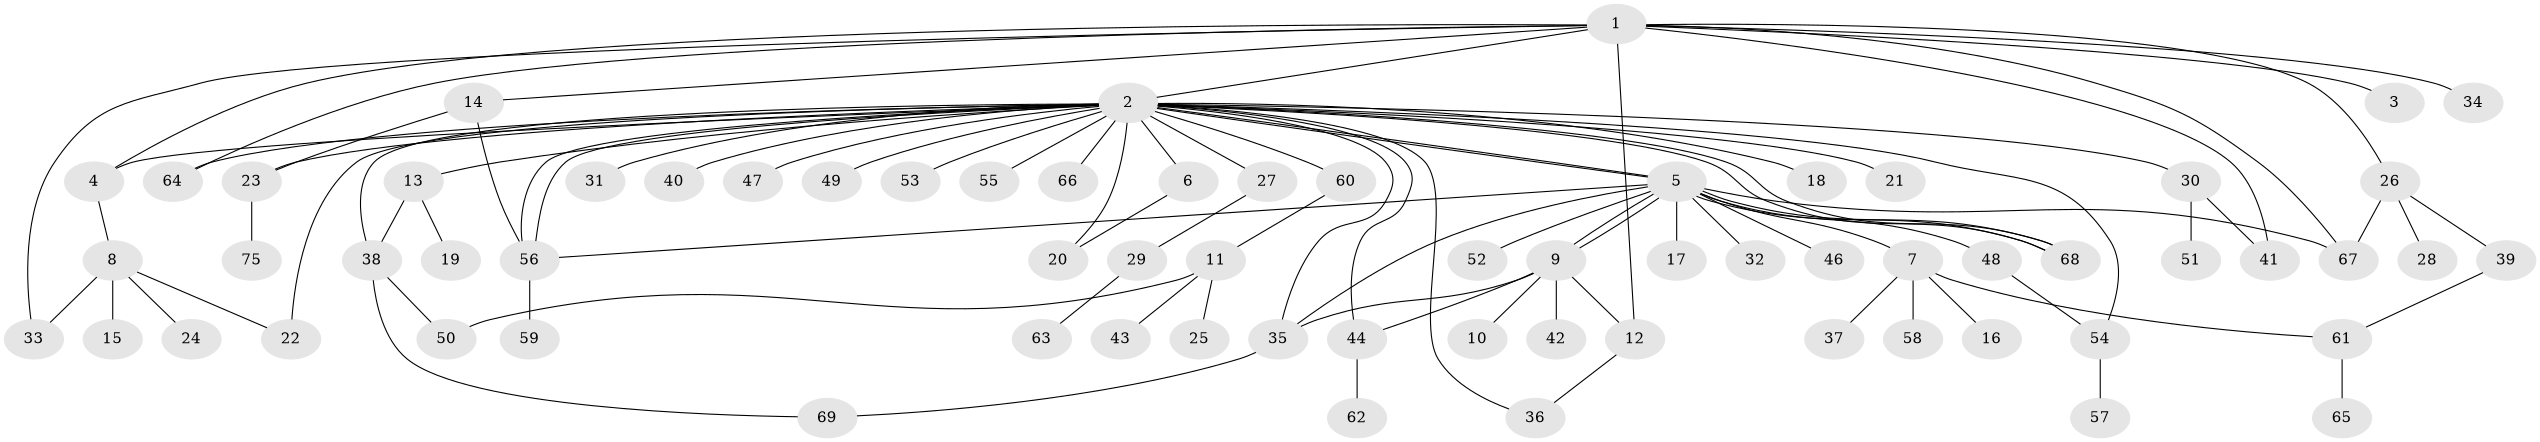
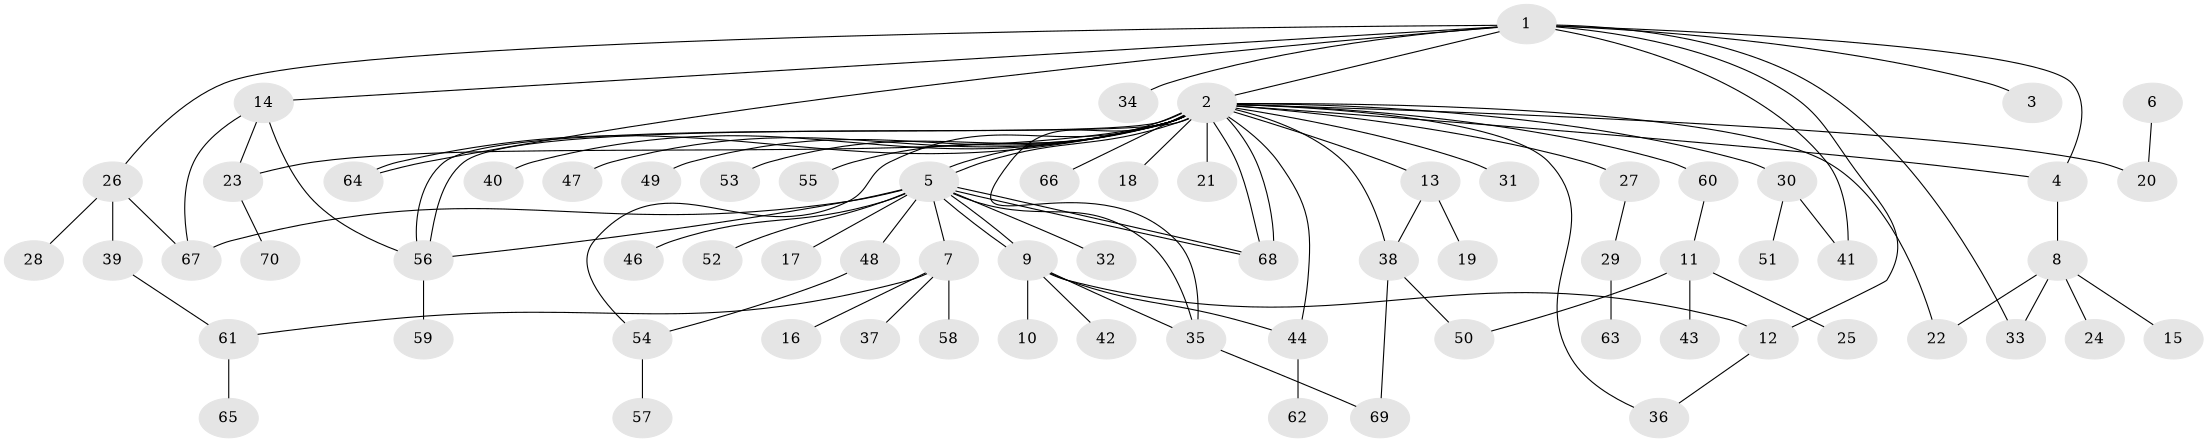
(2018, 64) -> (191, 168)
(1158, 142) -> none
(252, 260) -> (270, 260)
